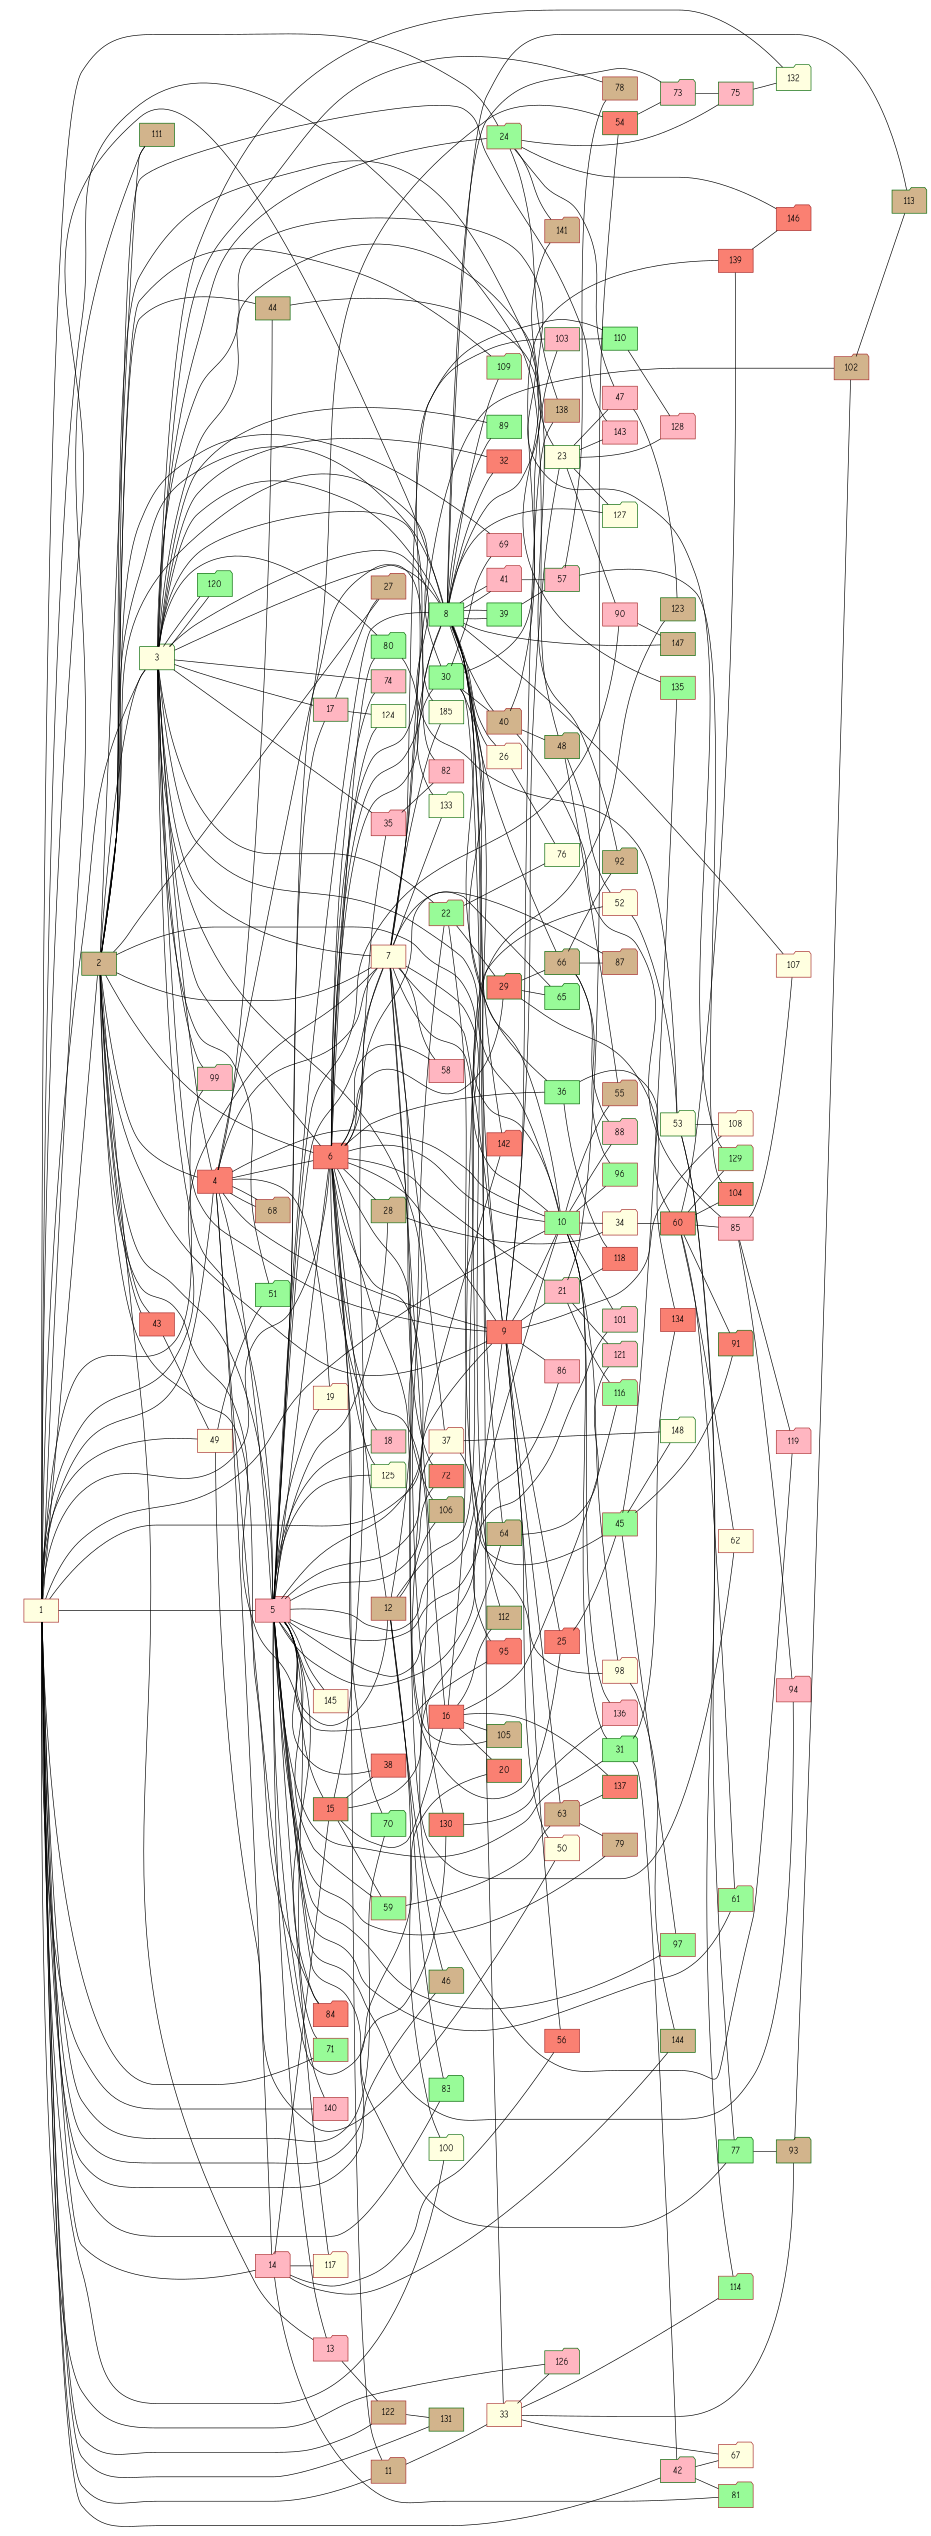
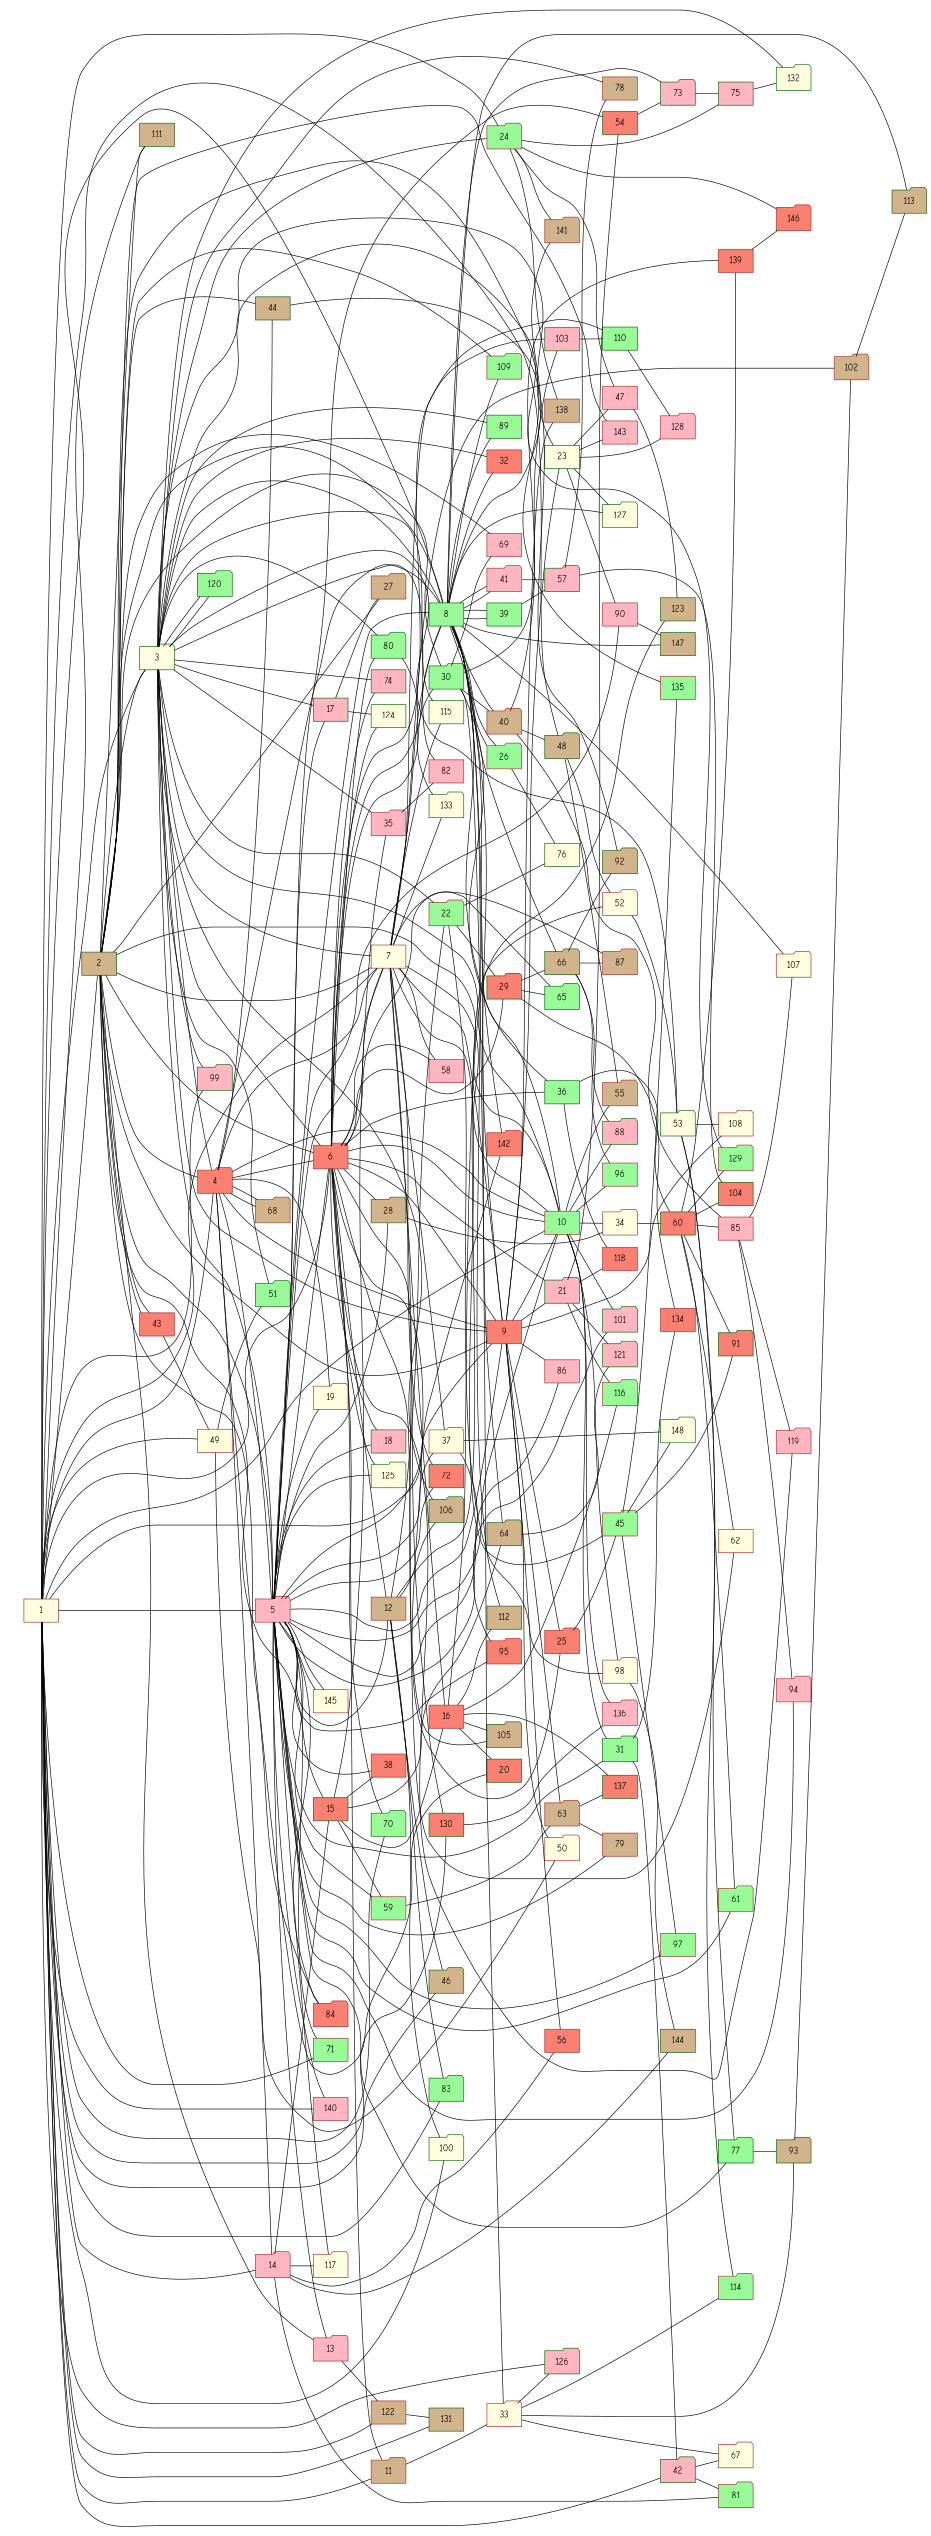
(446, 712) -> (446, 712)
(504, 757) -> (504, 757)
